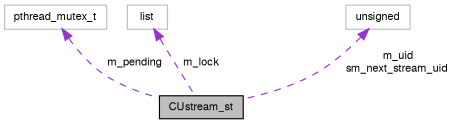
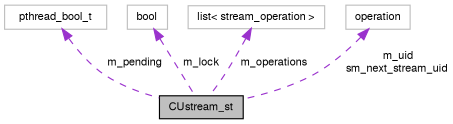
(56, 17) -> (56, 17)
(147, 17) -> (147, 17)
none -> (256, 17)
(378, 17) -> (378, 17)
